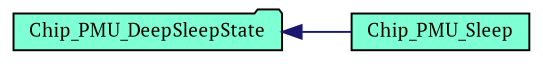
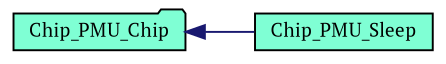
(148, 32) -> (99, 32)
